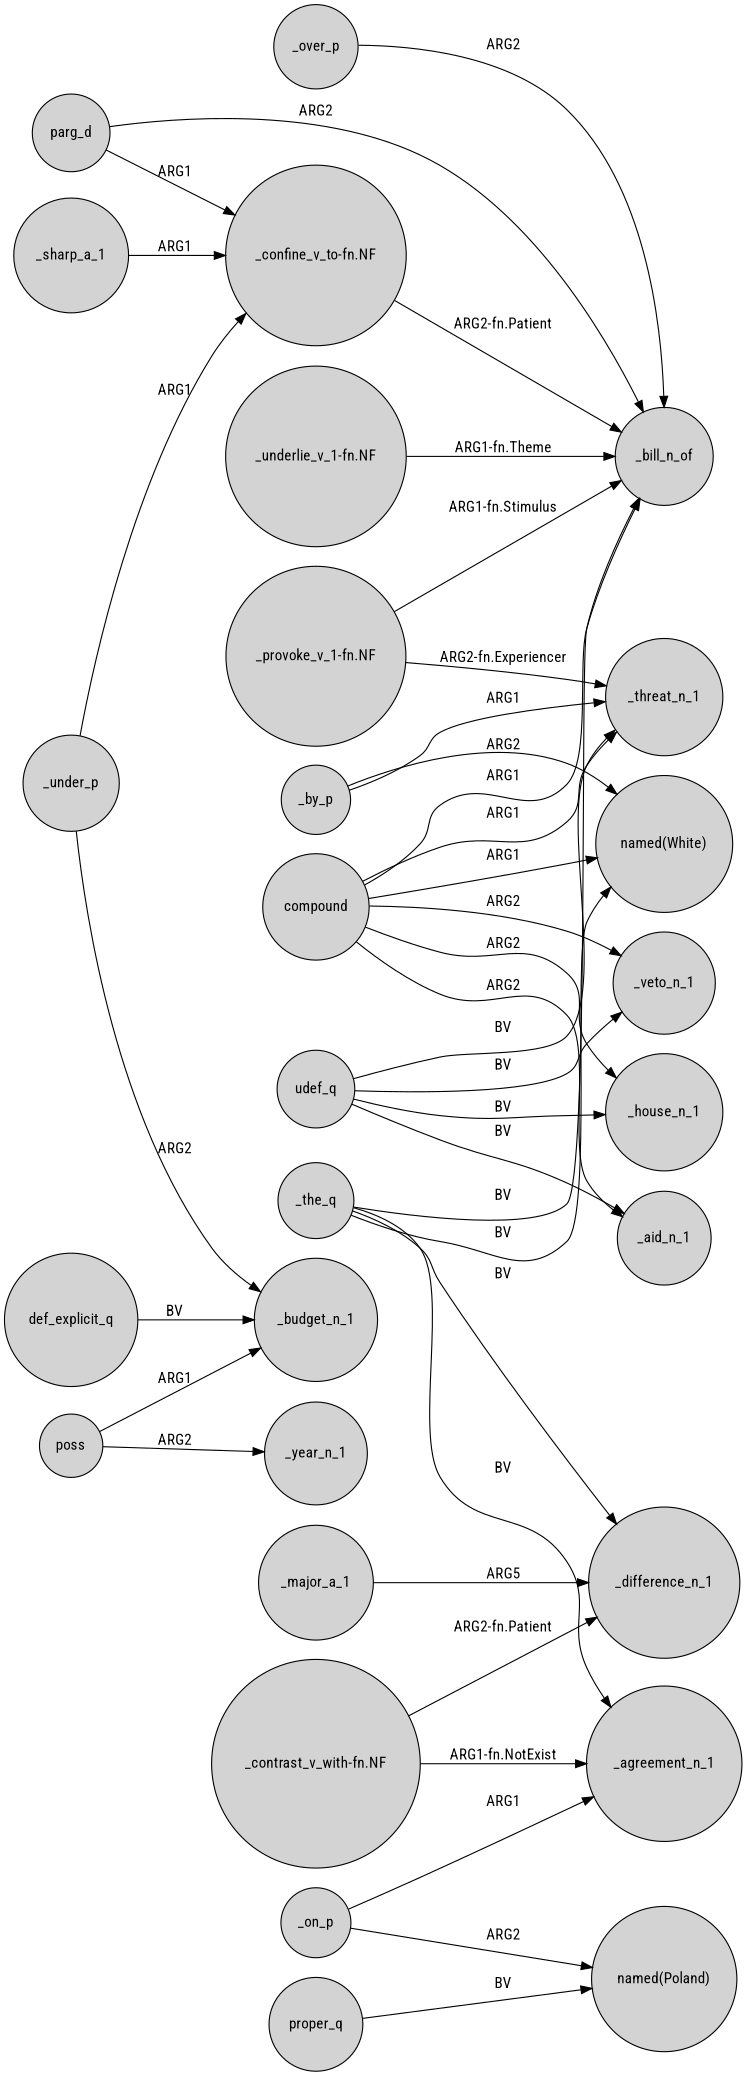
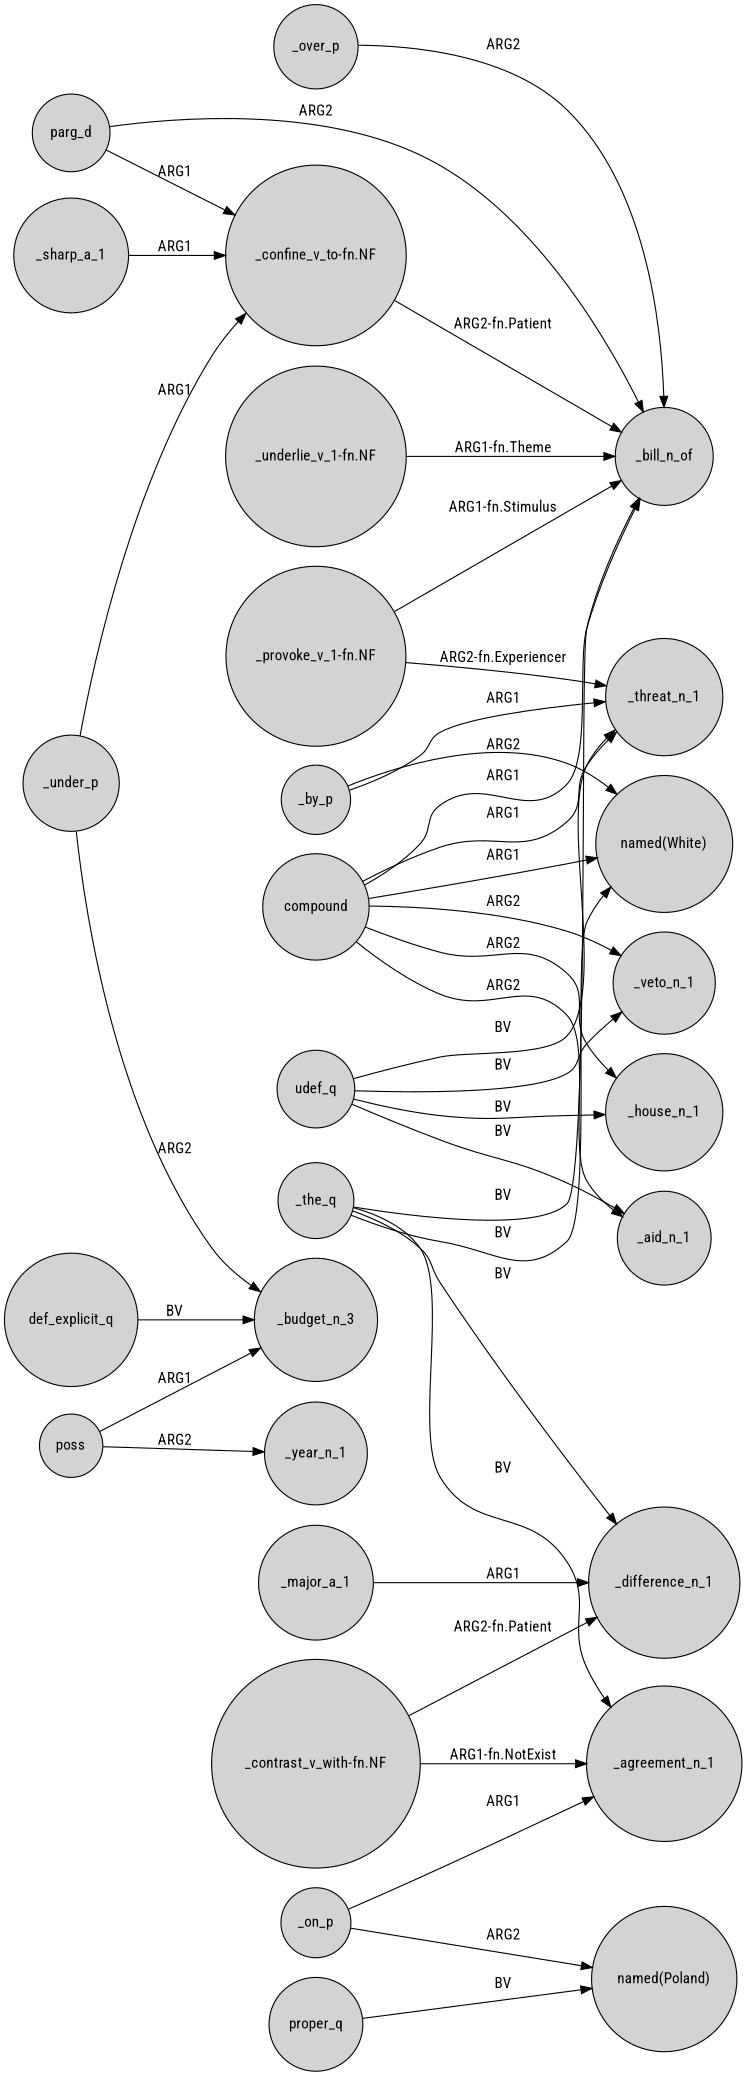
(316, 1320) -> (316, 1320)
(503, 1574) -> (503, 1574)
